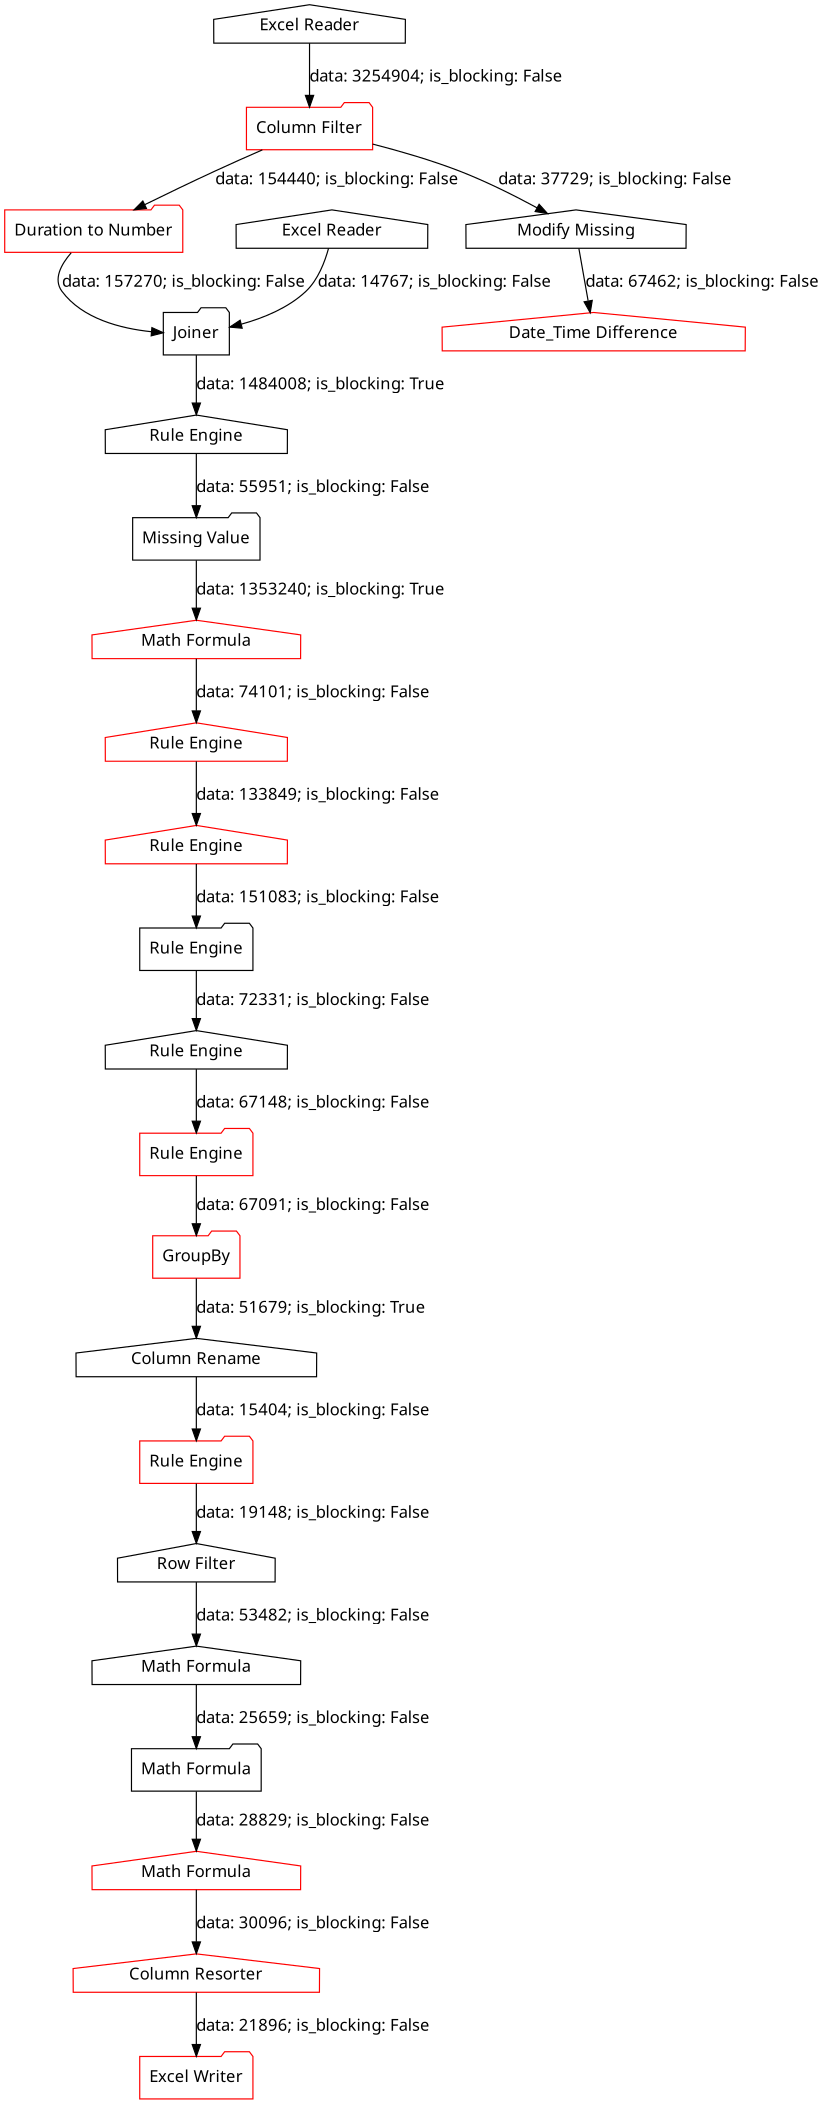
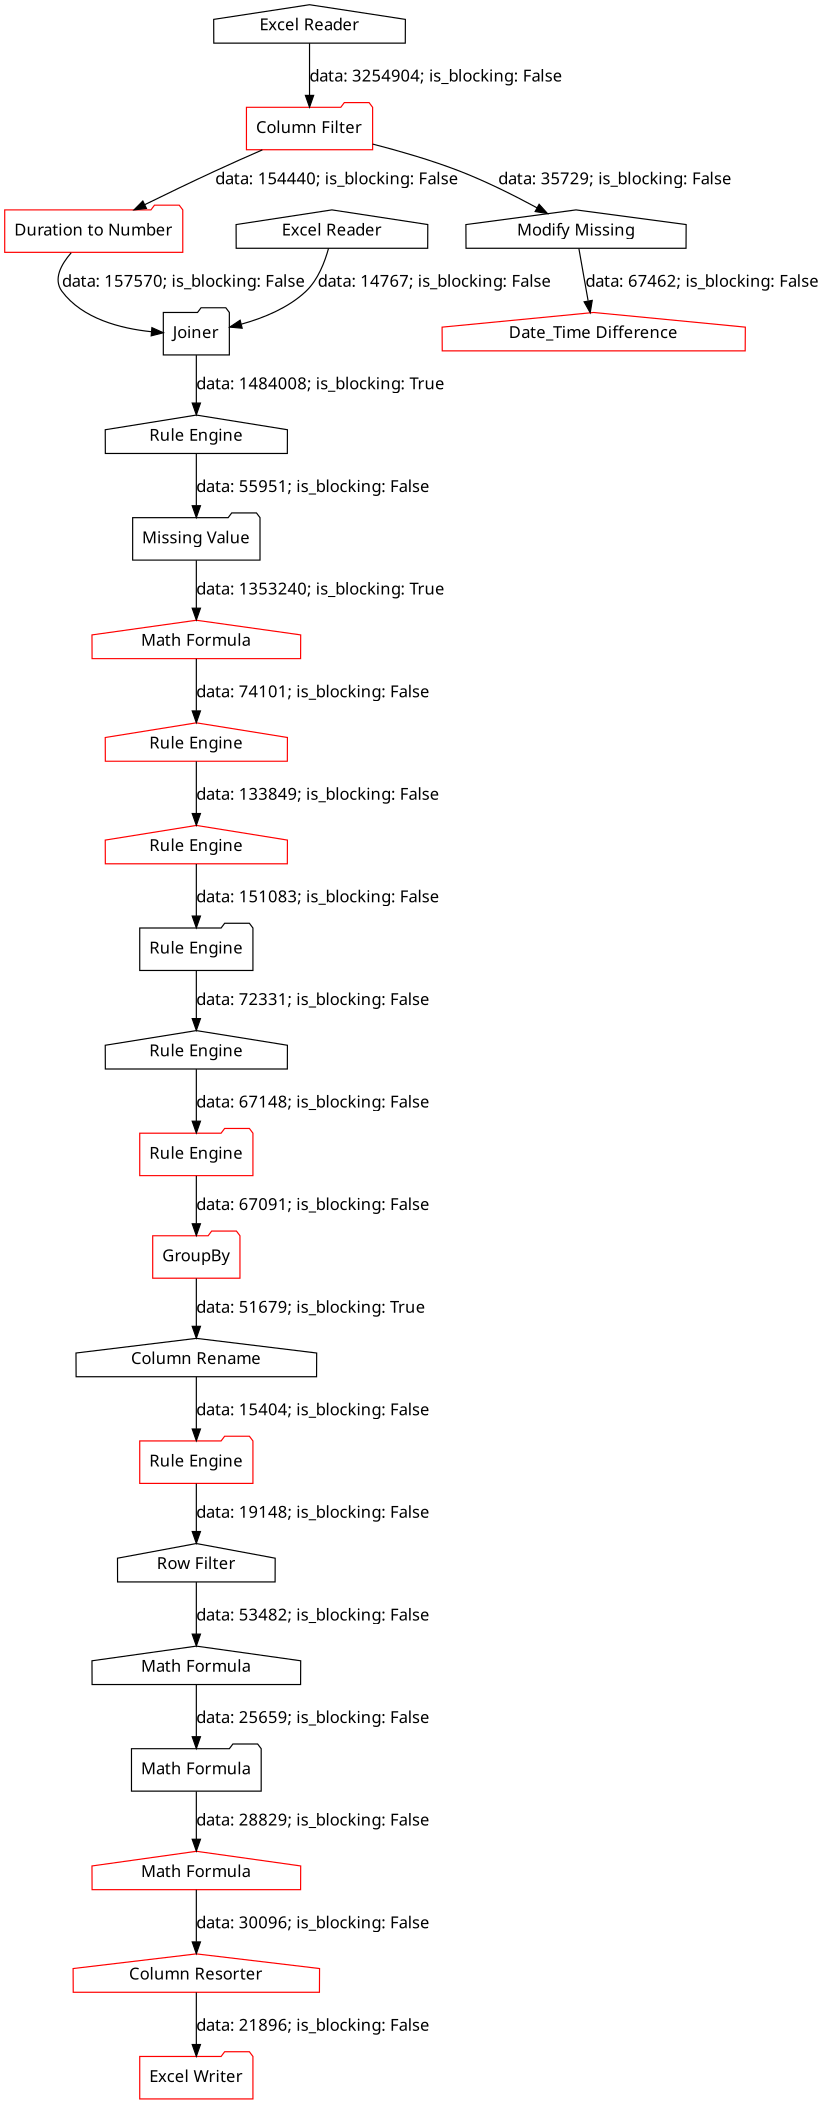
(616, 180) -> (616, 180)
(184, 282) -> (184, 282)
